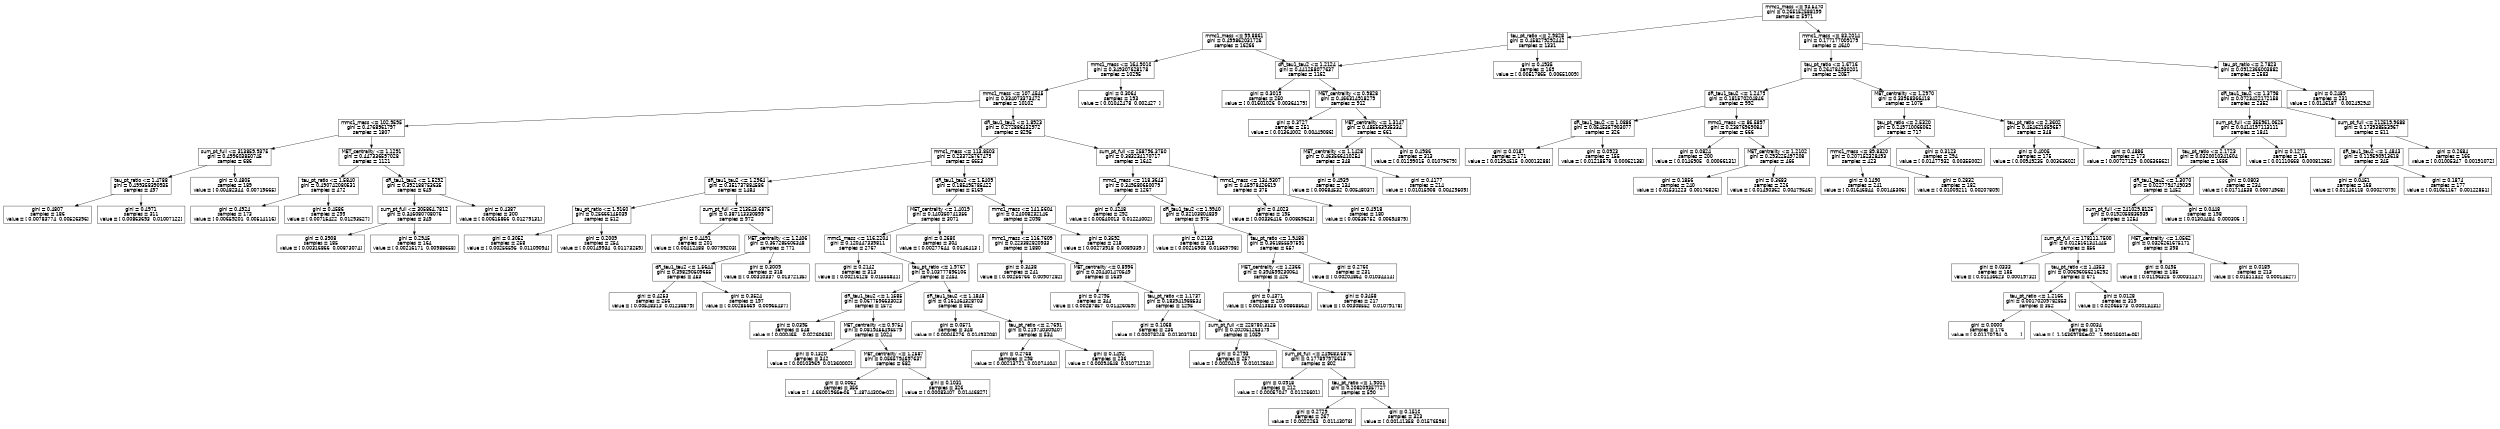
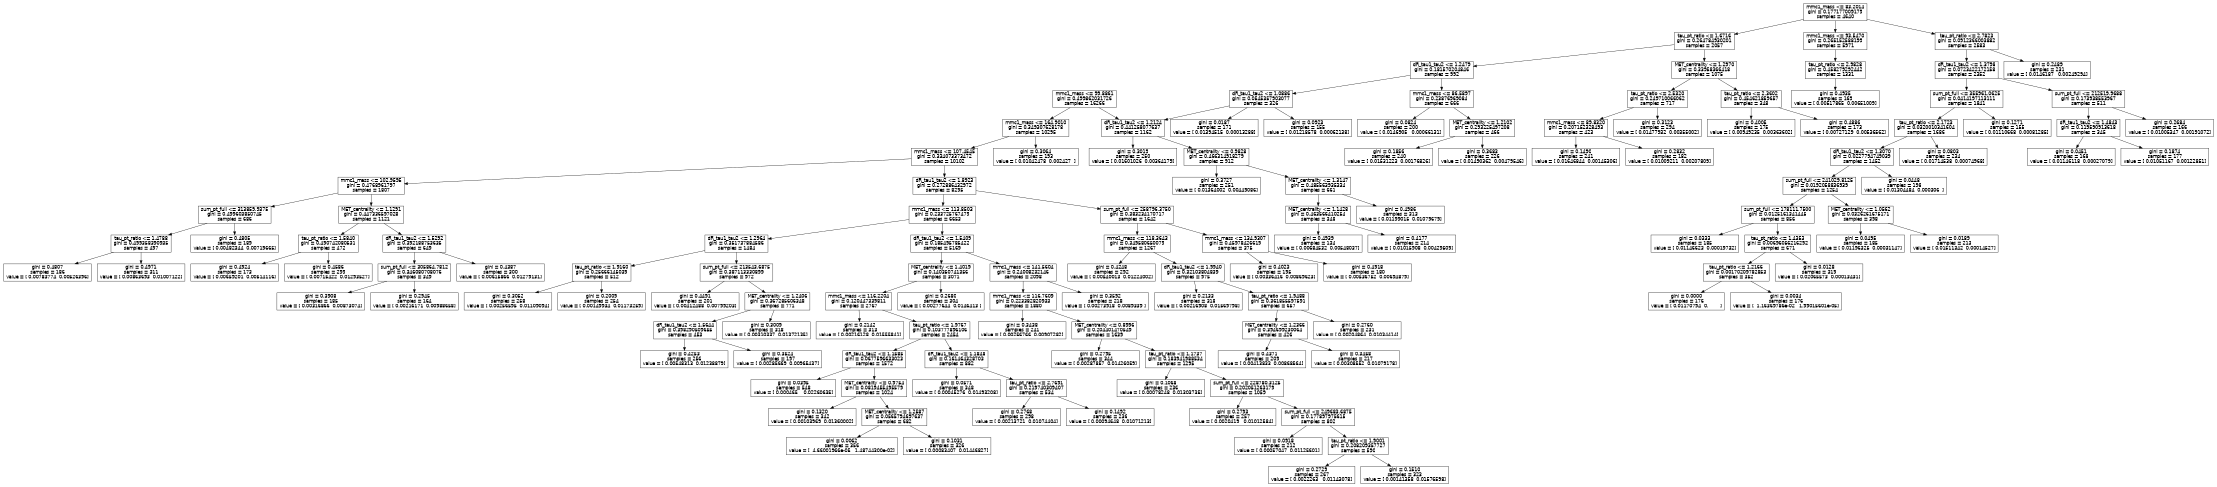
(1811, 26) -> (1835, 25)
(1424, 55) -> (1199, 112)
